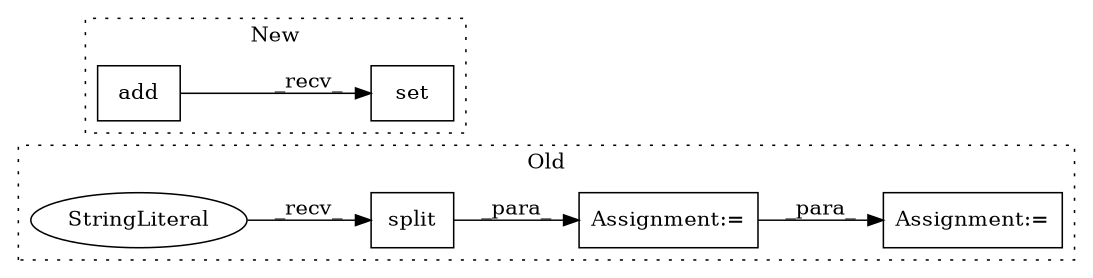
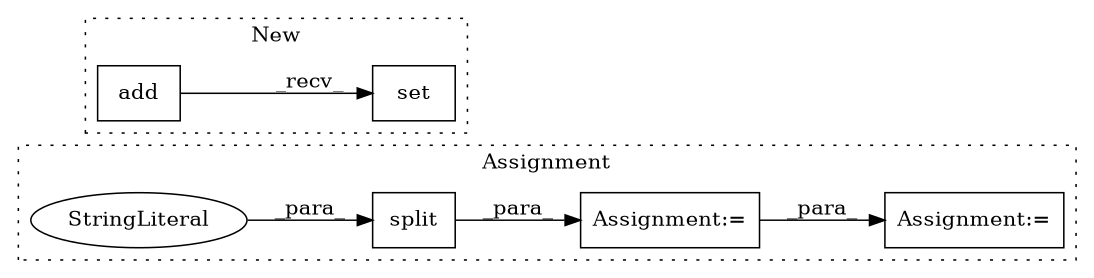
(546, 163) -> (547, 163)
(309, 209) -> (310, 209)
